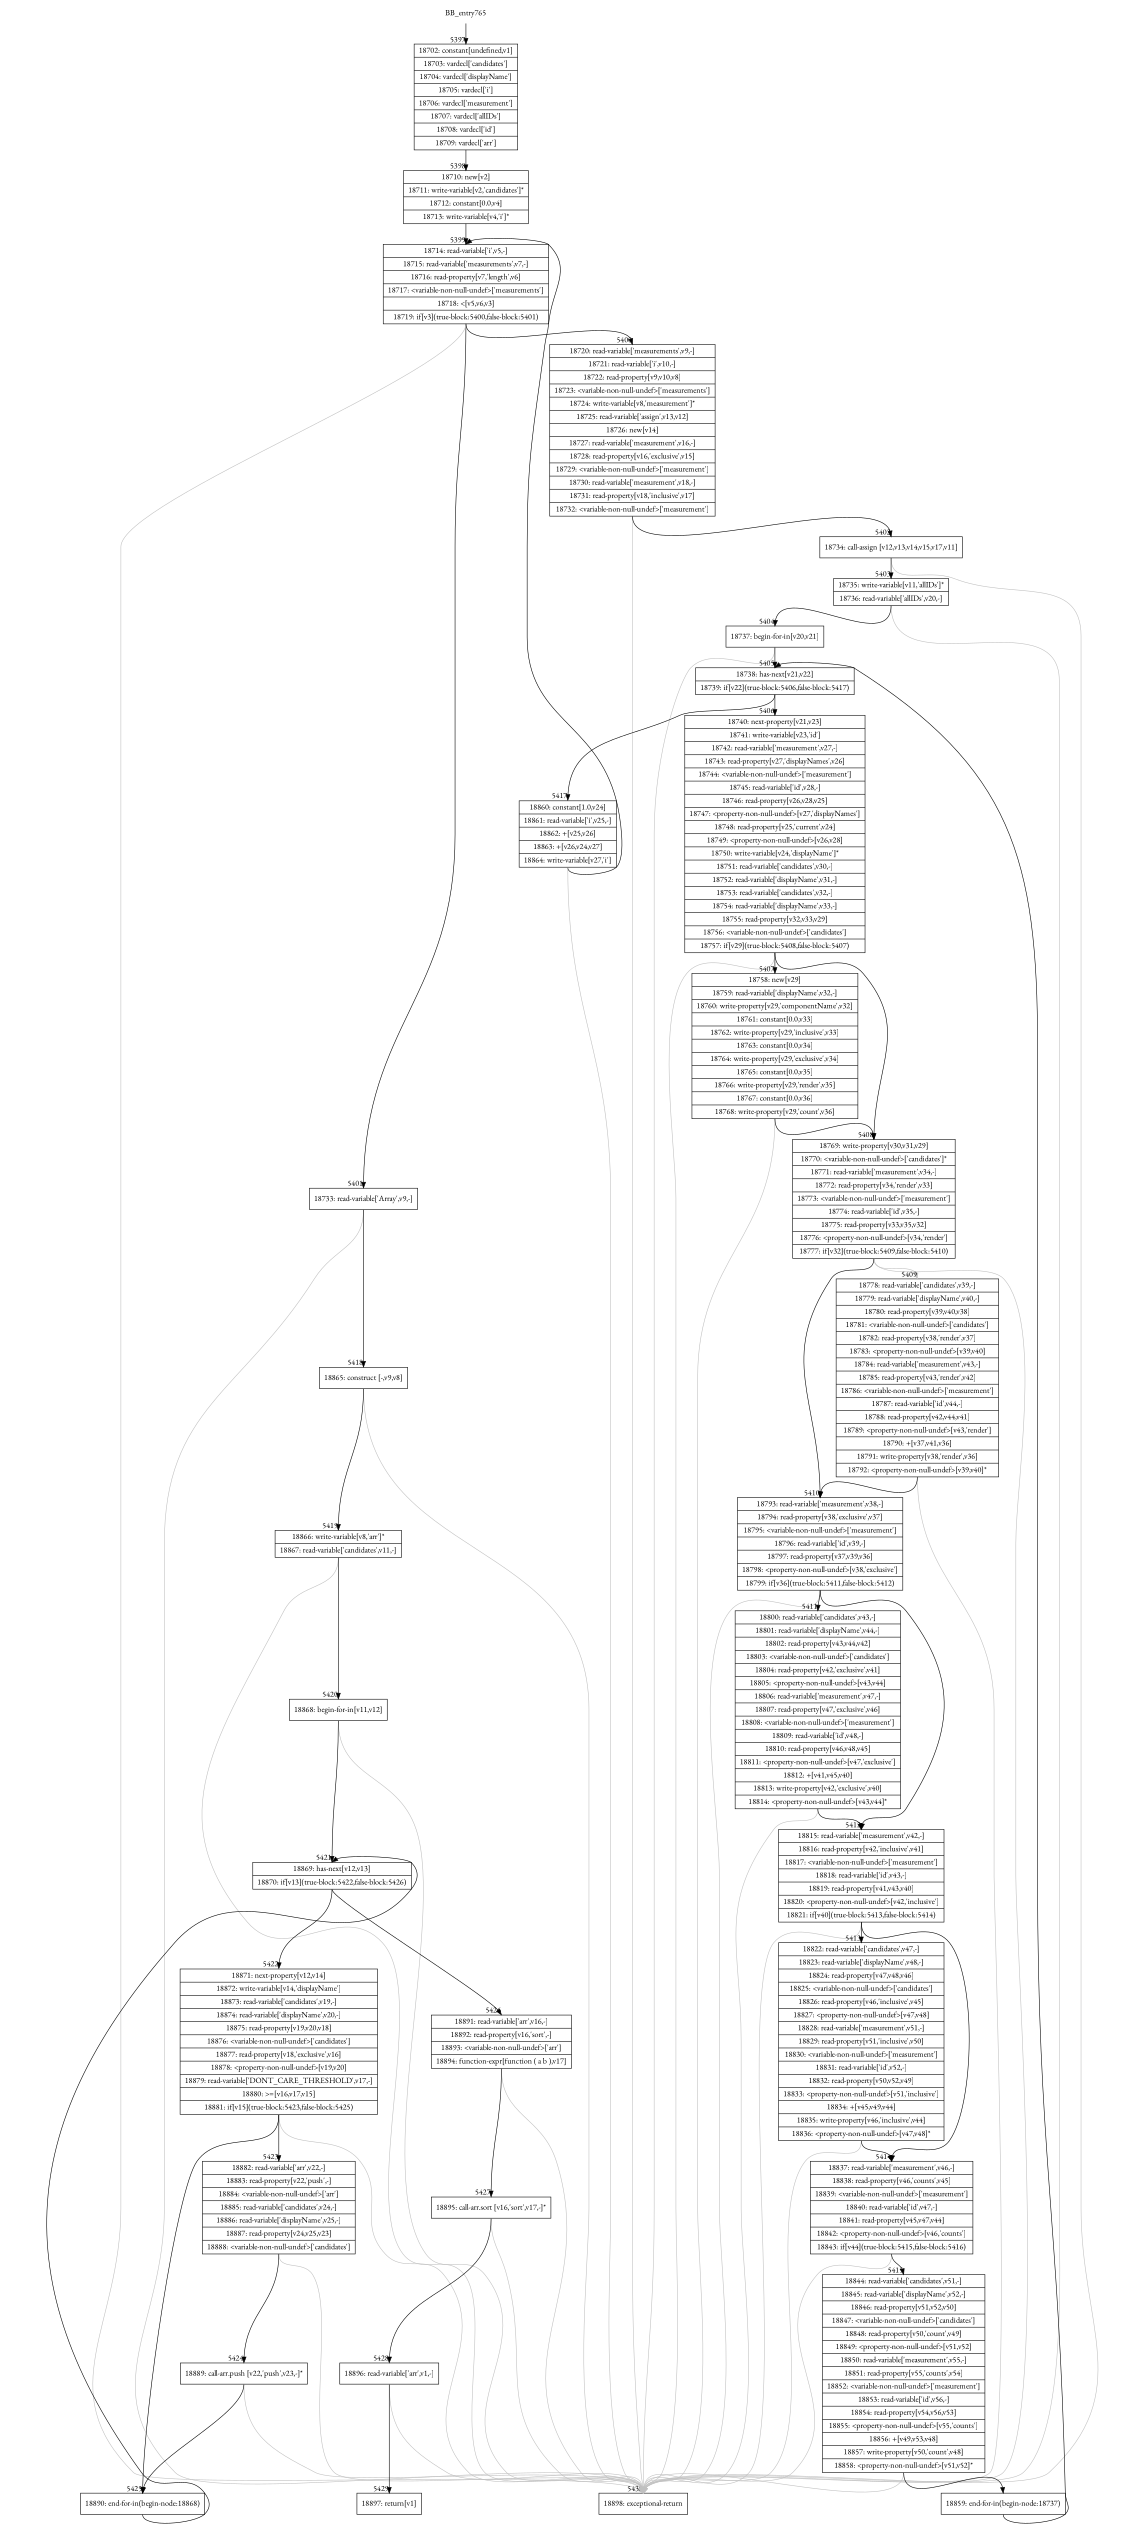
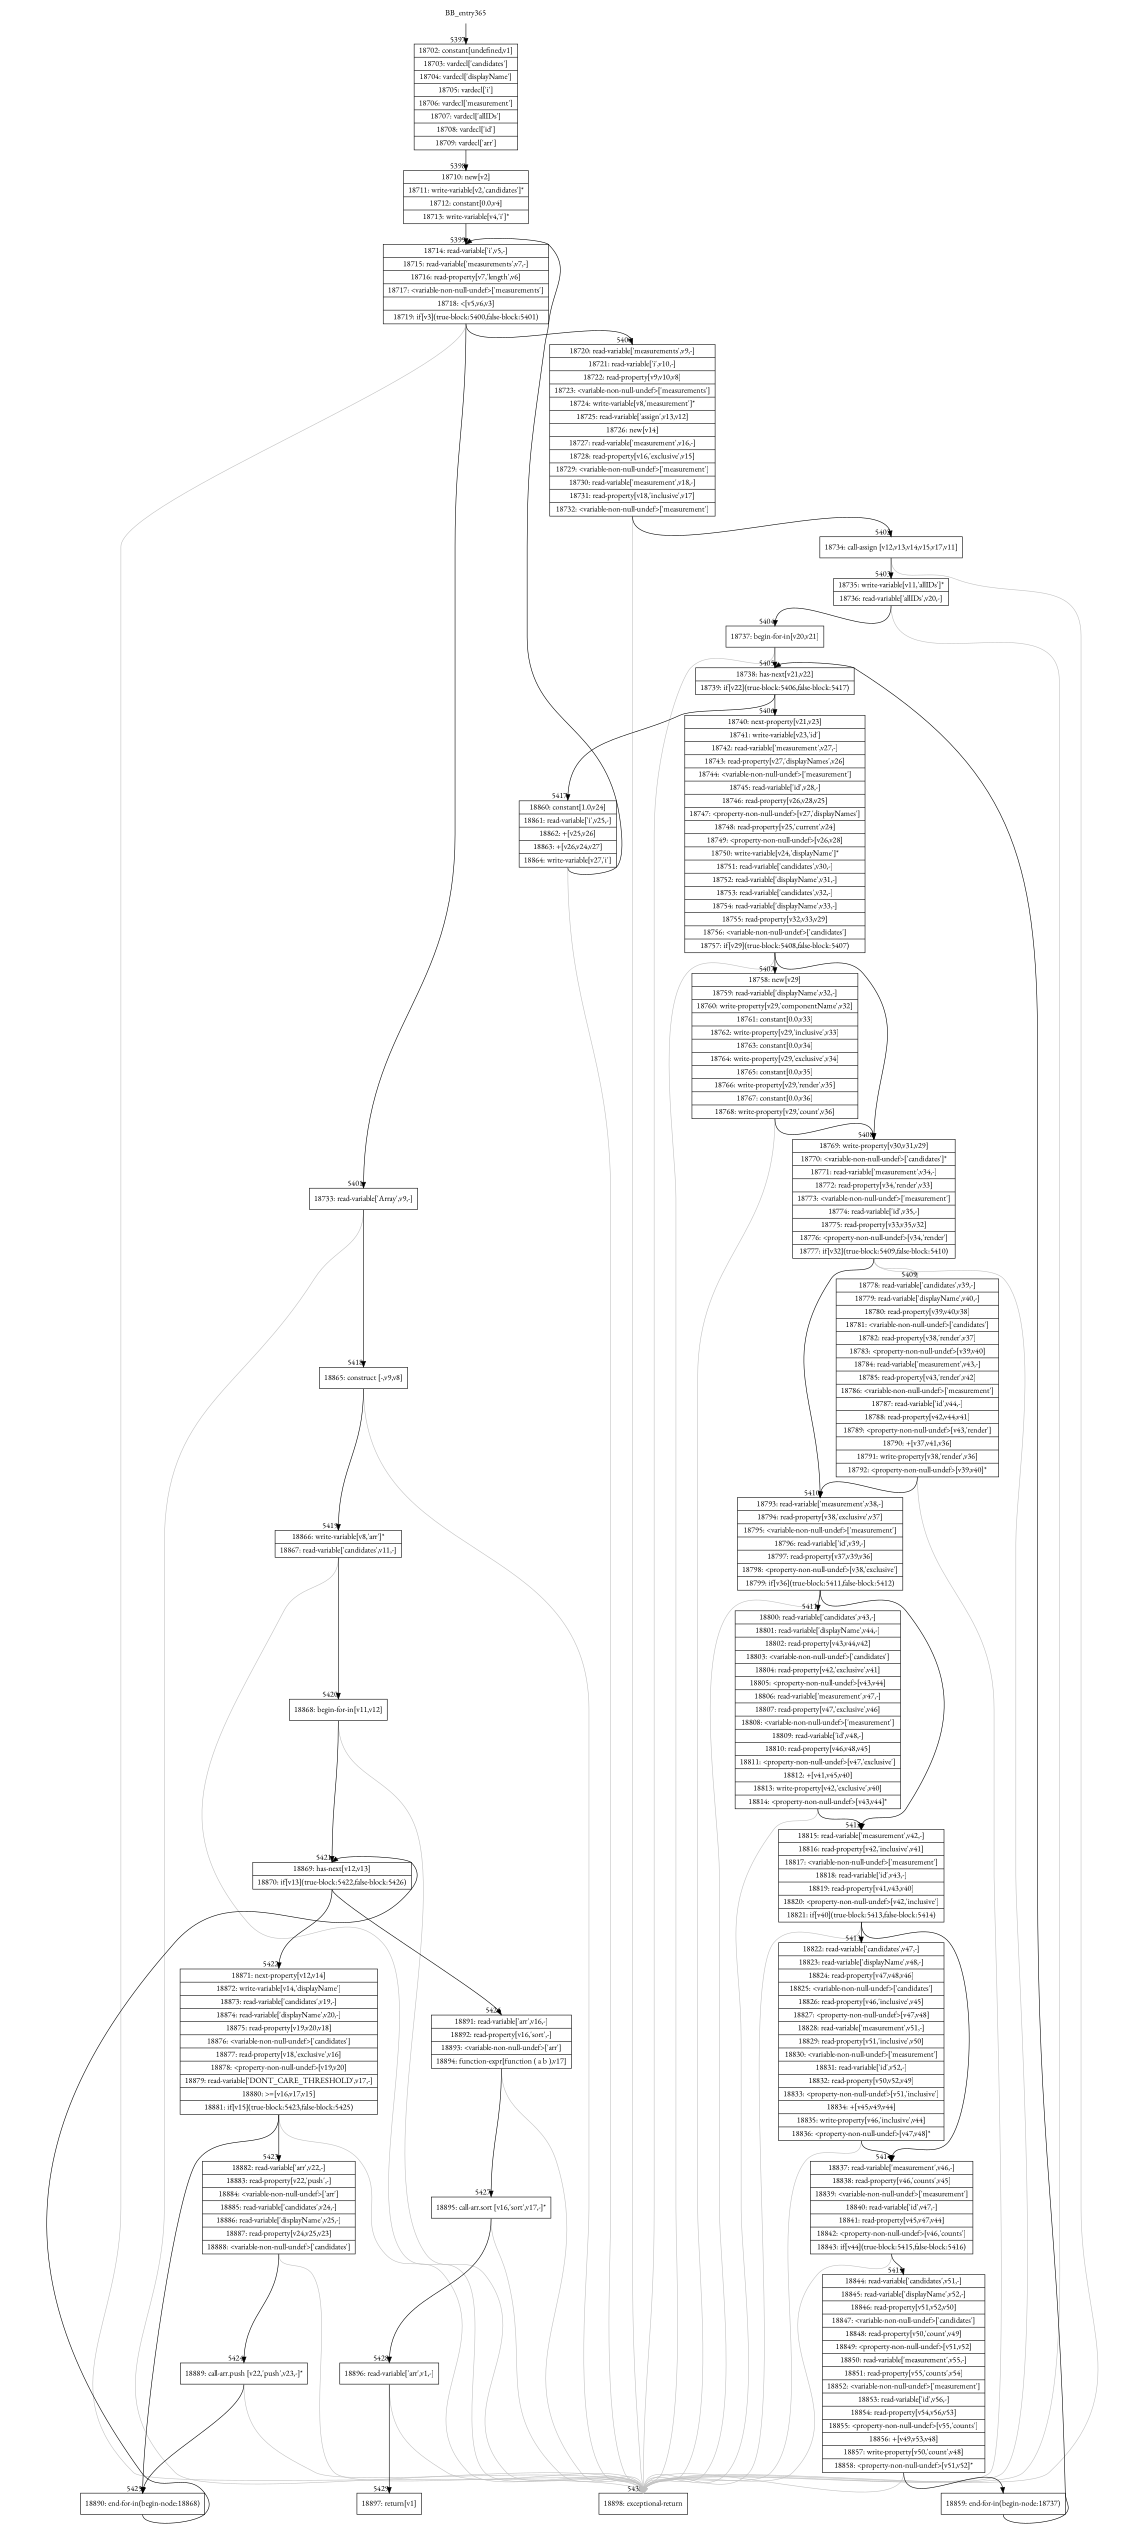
(466, 13) -> (466, 13)
